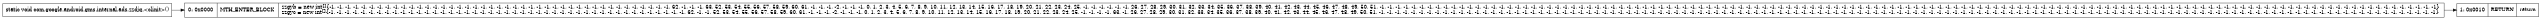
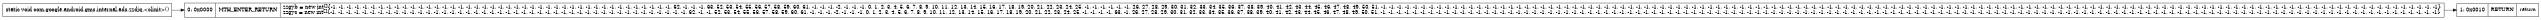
(247, 10) -> (248, 10)
